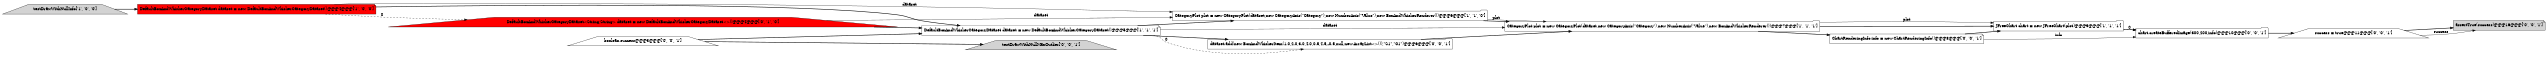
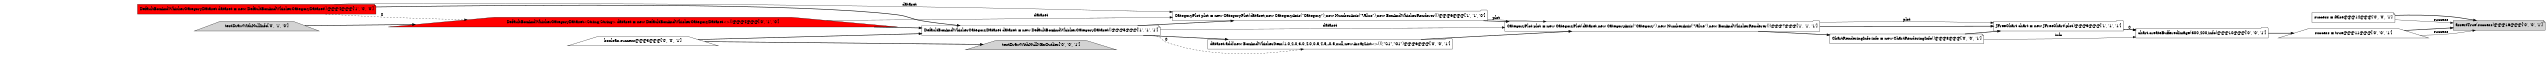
(65, 9) -> none
none -> (2353, 18)
none -> (257, 26)
